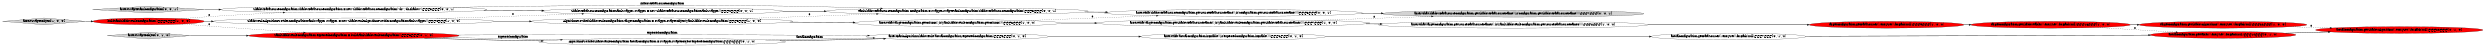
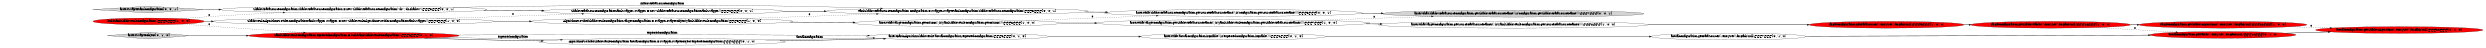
(44, 21) -> none
